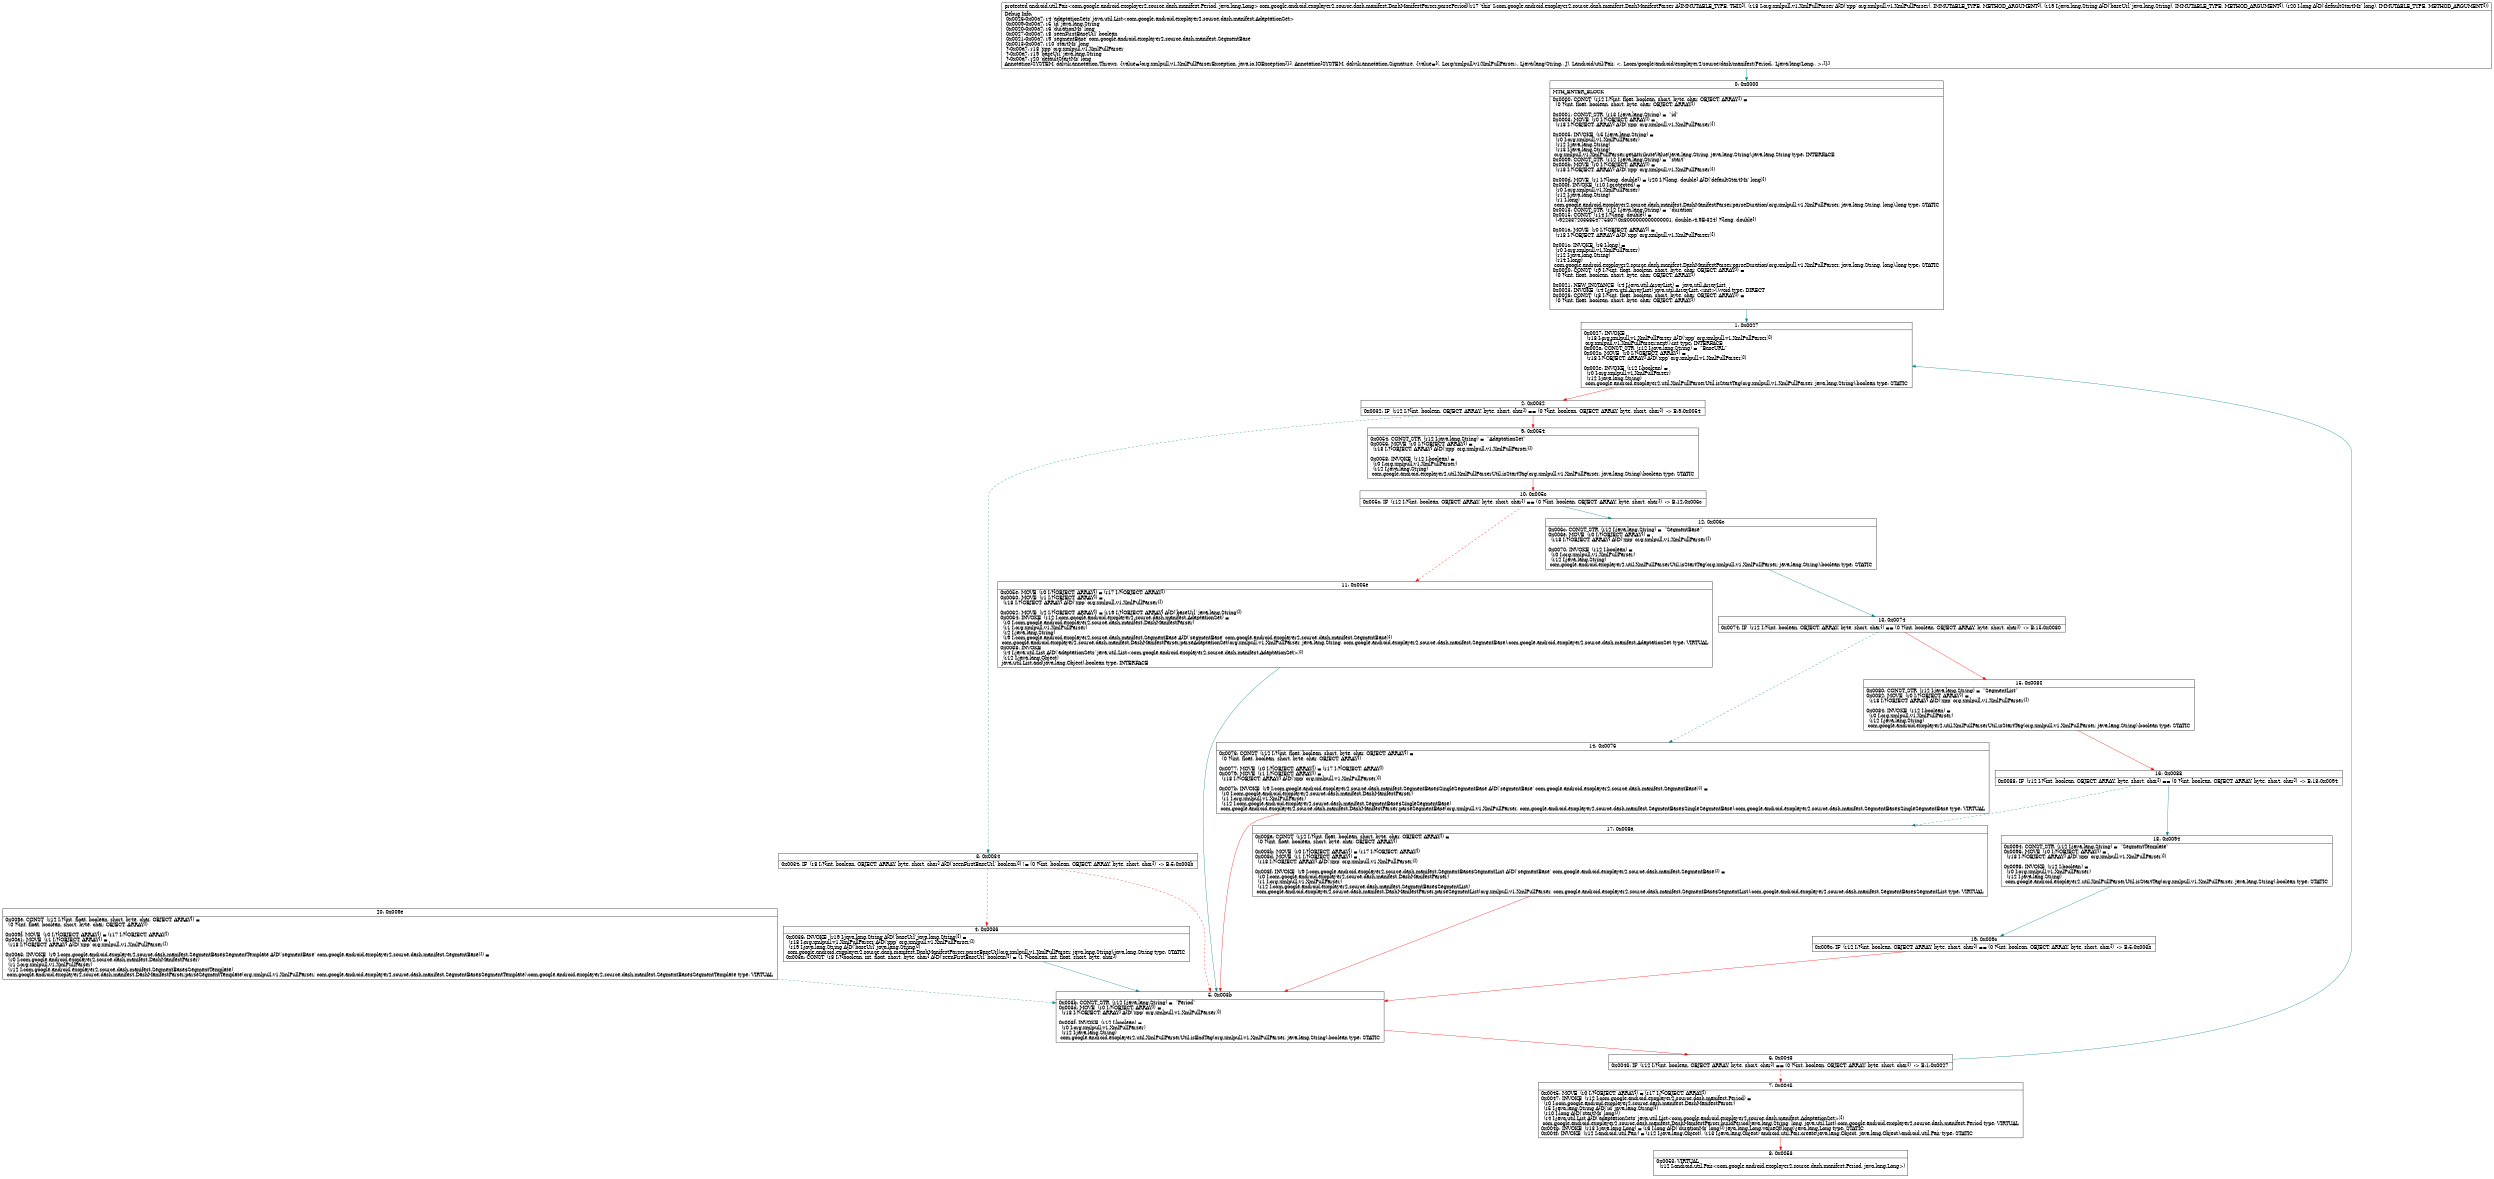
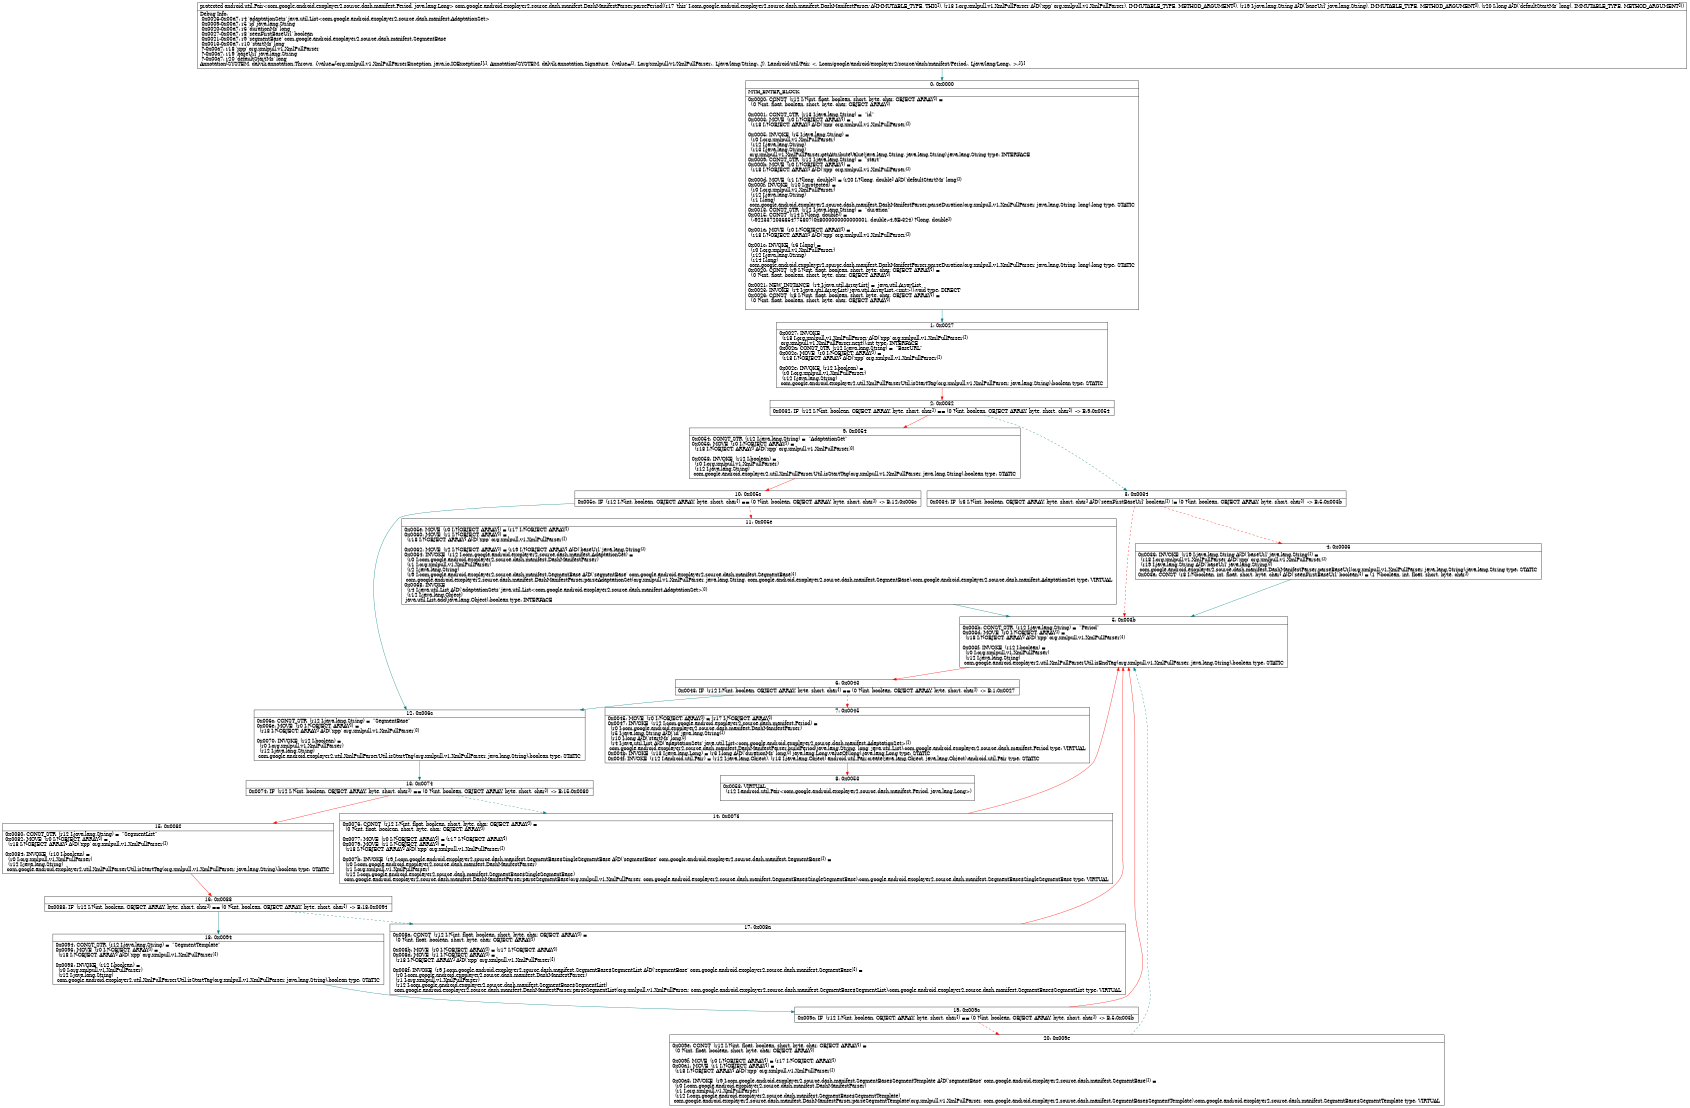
(2352, 690) -> (659, 701)
(1909, 711) -> (48, 855)
none -> (987, 1028)
